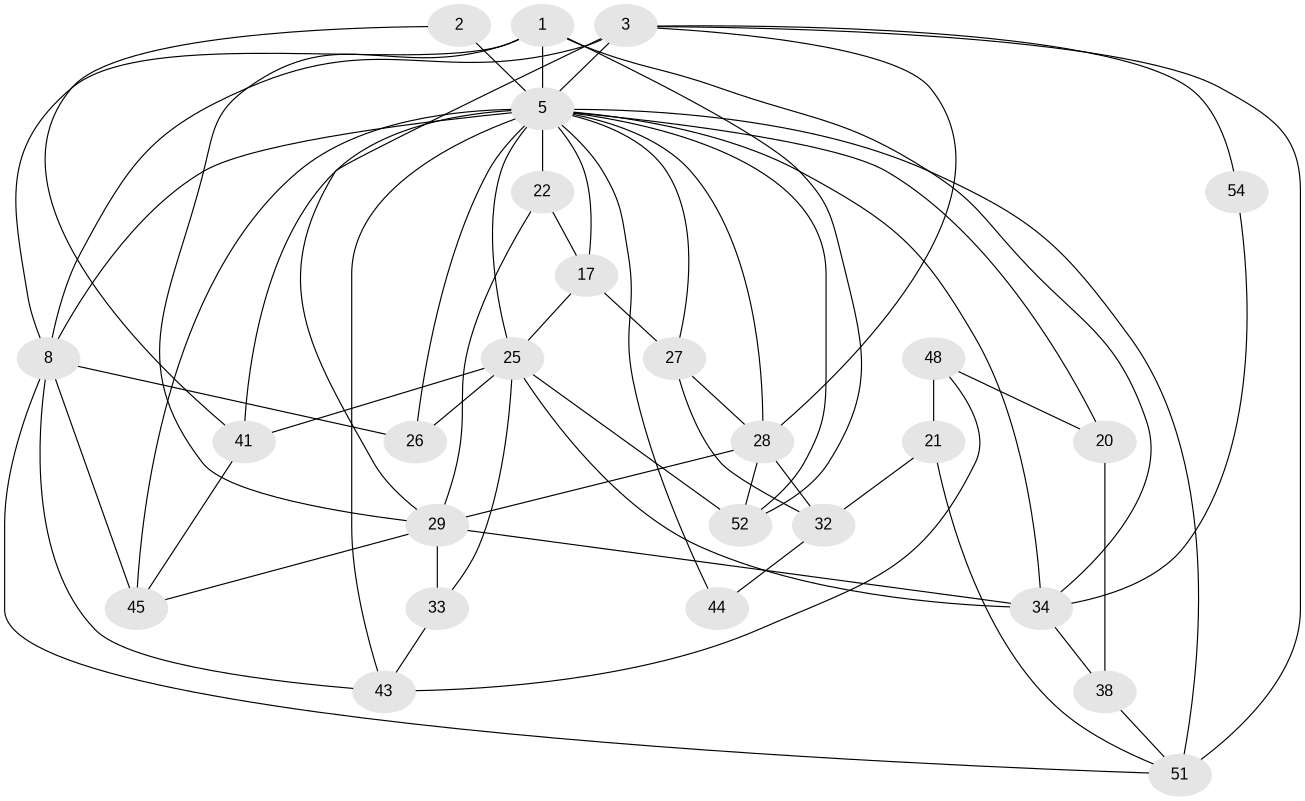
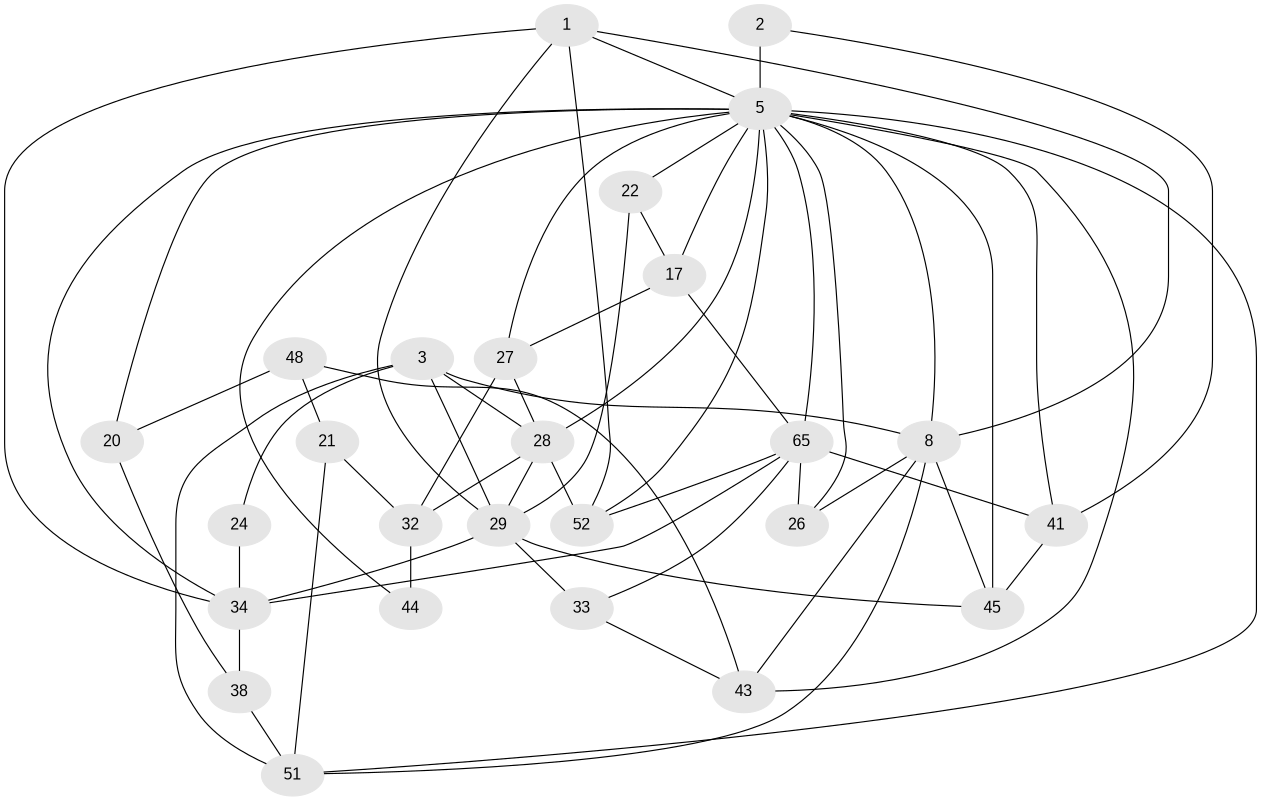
(584, 67) -> none
(1237, 192) -> (239, 525)
(513, 359) -> (802, 442)
